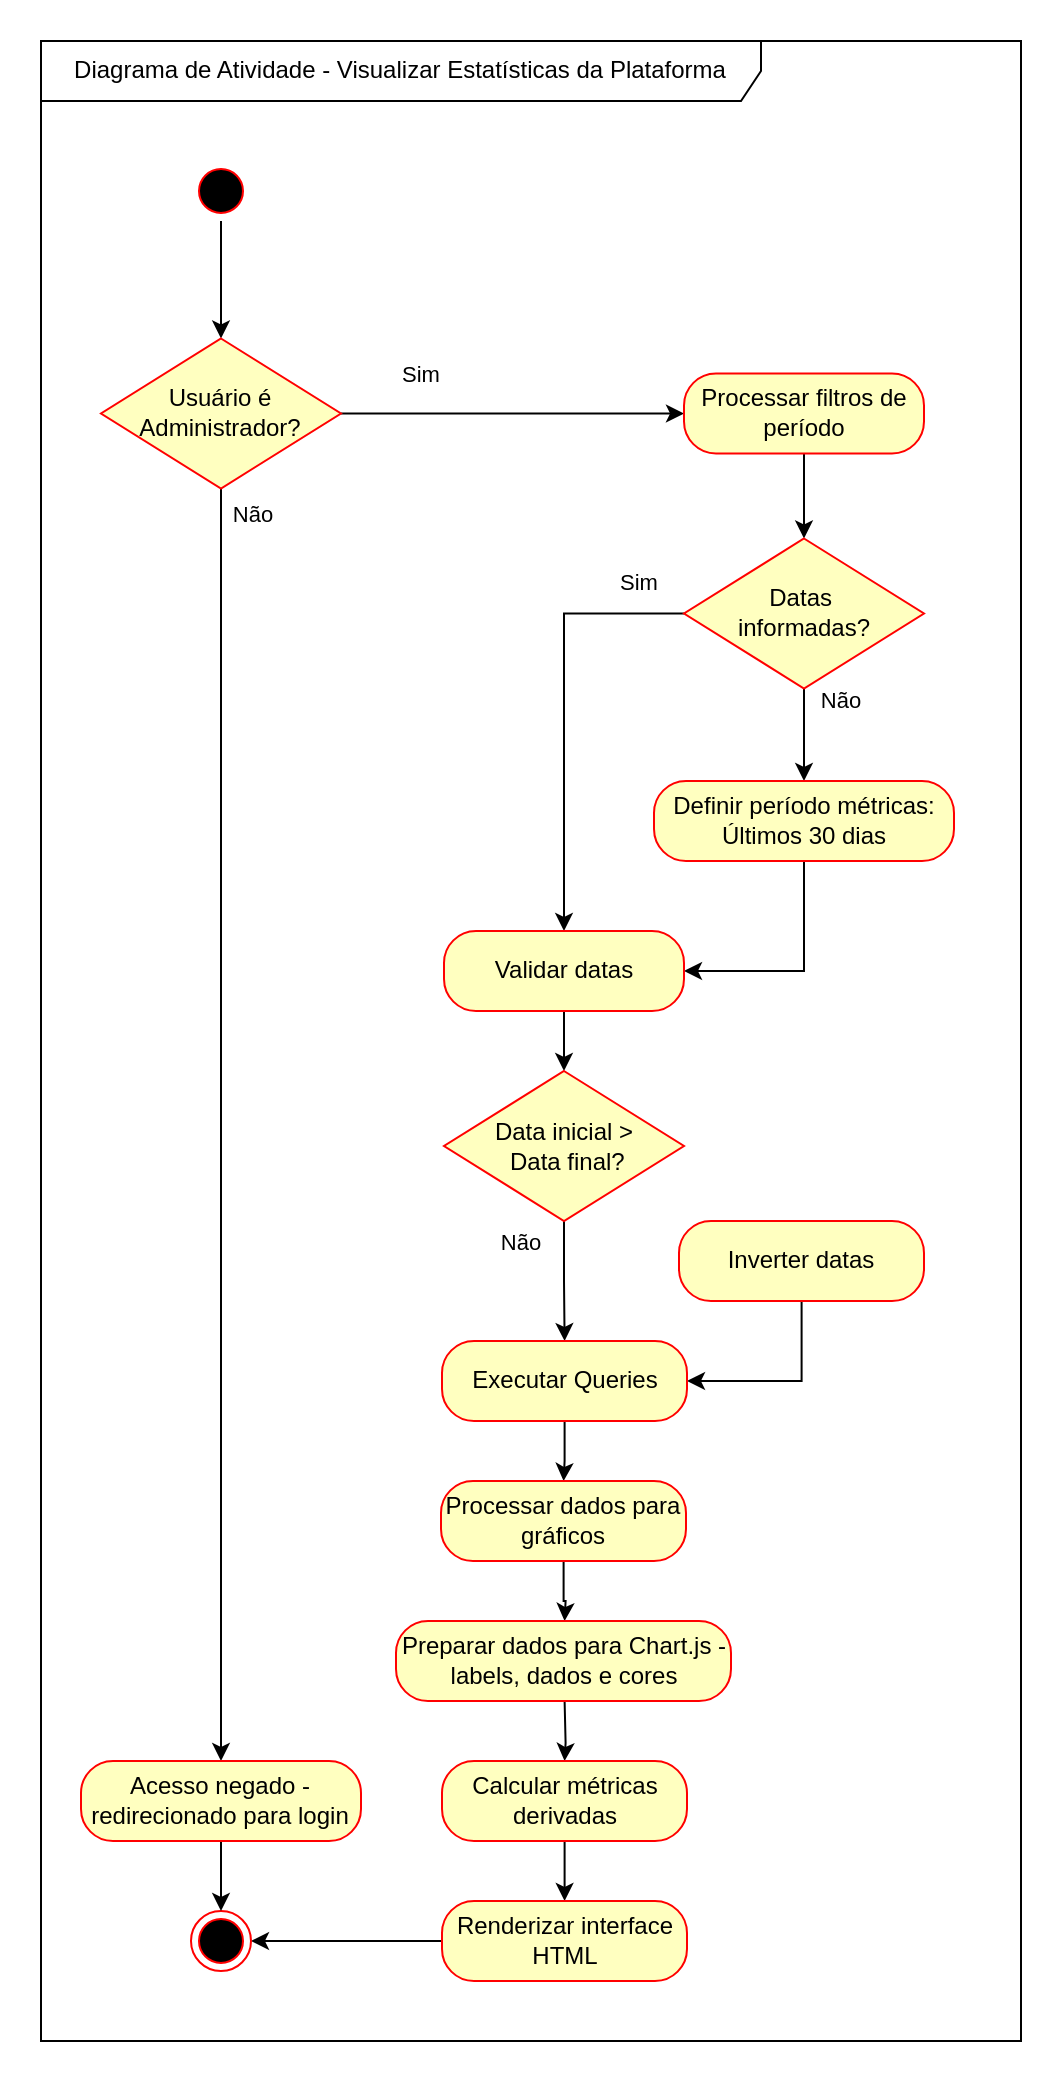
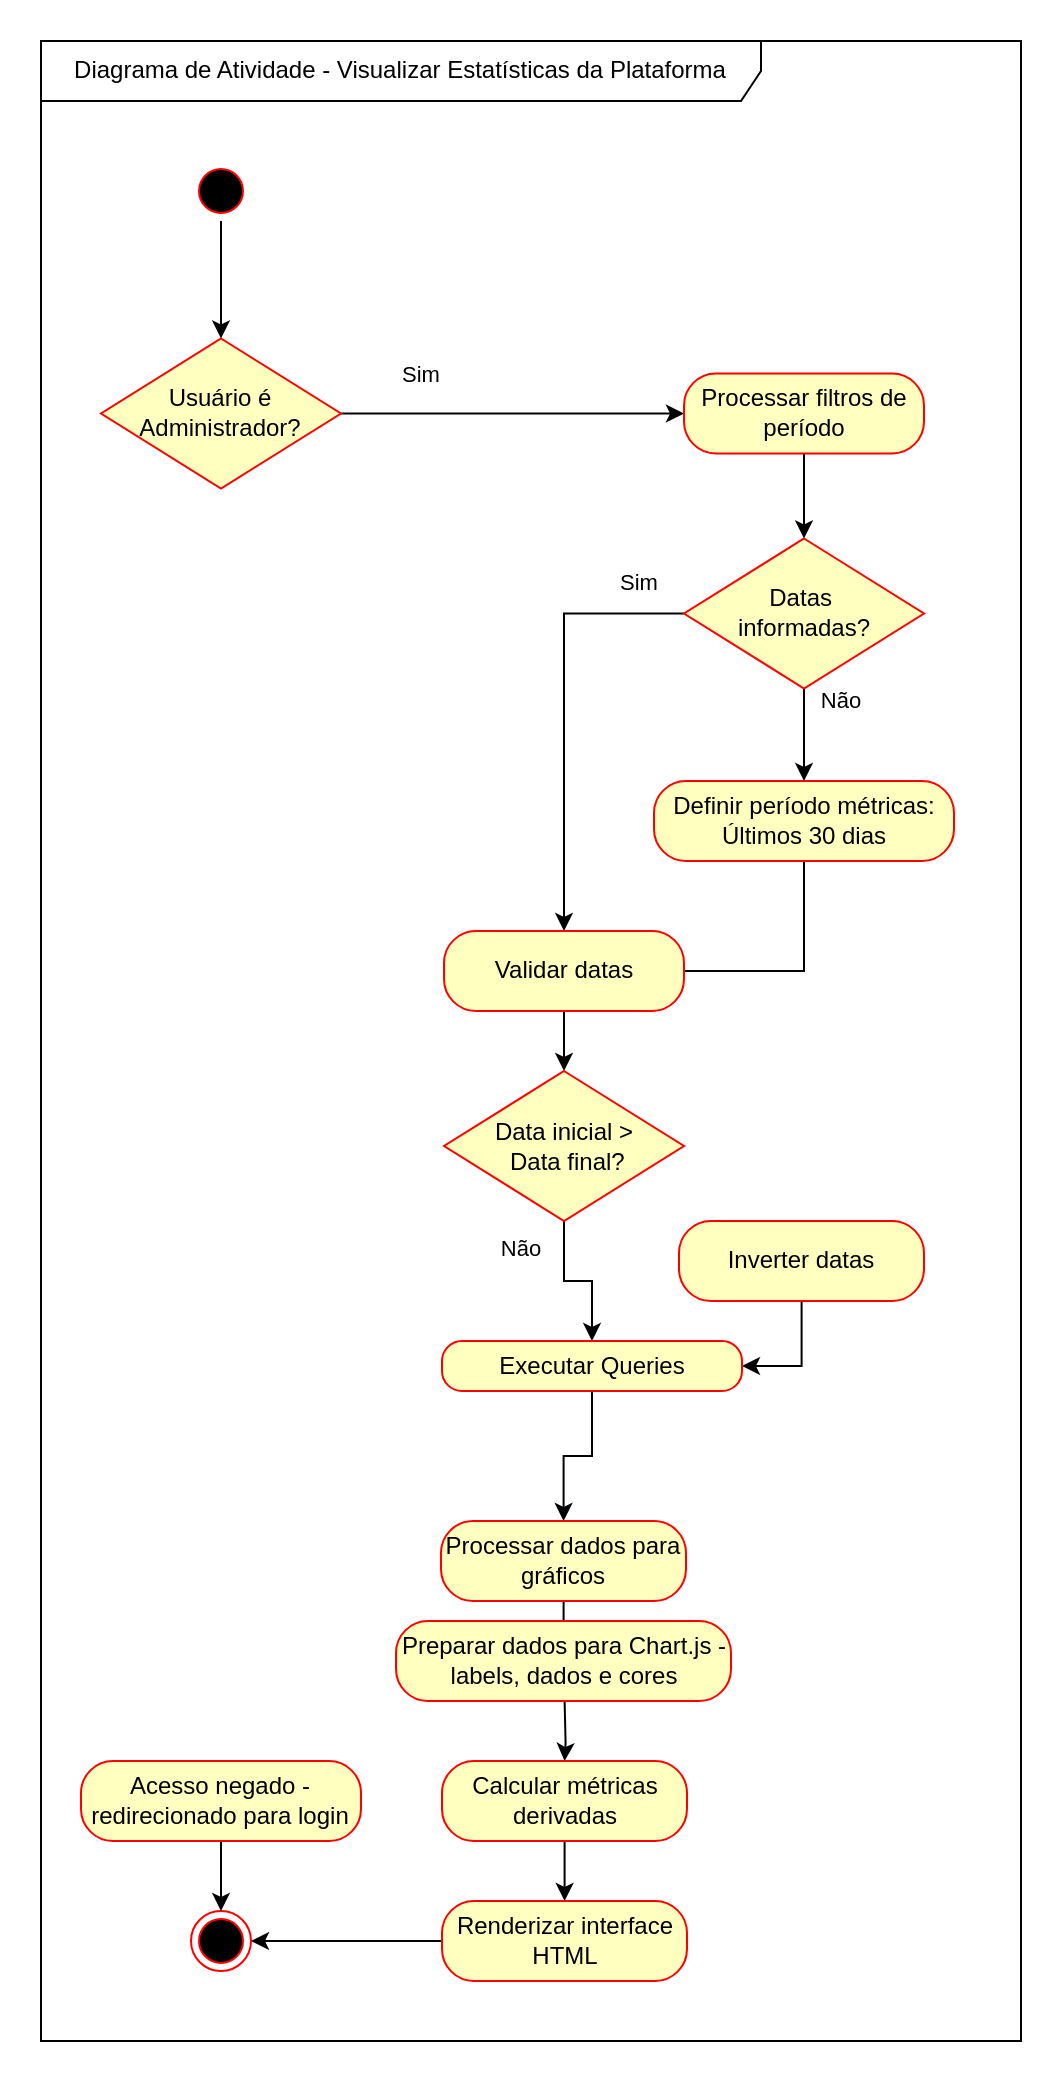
(699, 971) -> (693, 971)
(221, 1118) -> none
(565, 1381) -> (592, 1366)
(564, 1521) -> (564, 1561)
